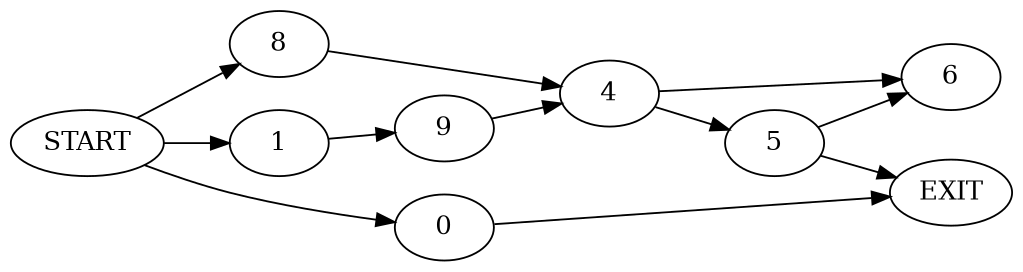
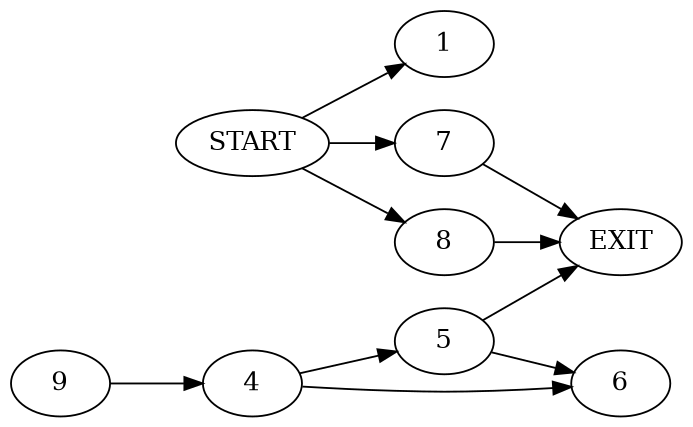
(435, 67) -> (518, 242)
(353, 137) -> none
(444, 228) -> (444, 143)
